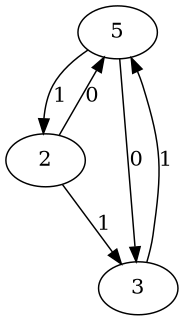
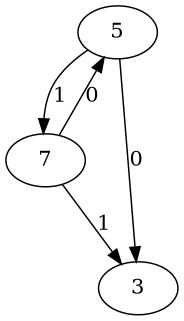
(46, 160) -> (46, 160)
(159, 166) -> none
